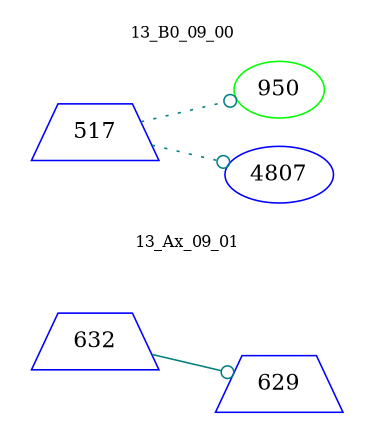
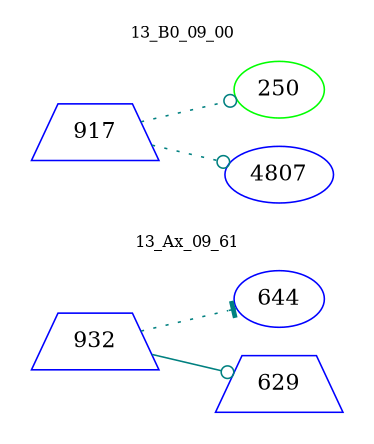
(279, 90) -> (279, 90)
(95, 132) -> (95, 132)
(187, 243) -> (187, 243)
none -> (279, 299)
(95, 341) -> (95, 341)
